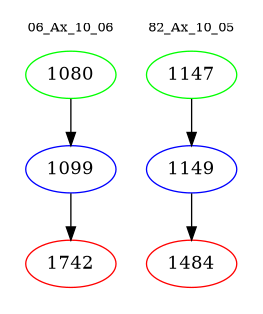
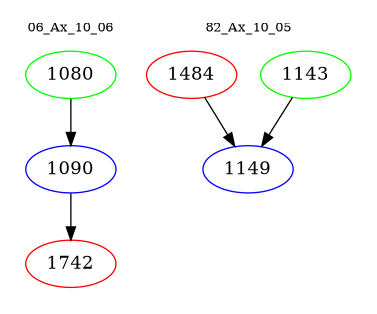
(192, 75) -> (306, 75)
(71, 169) -> (71, 169)
(192, 210) -> (216, 116)
